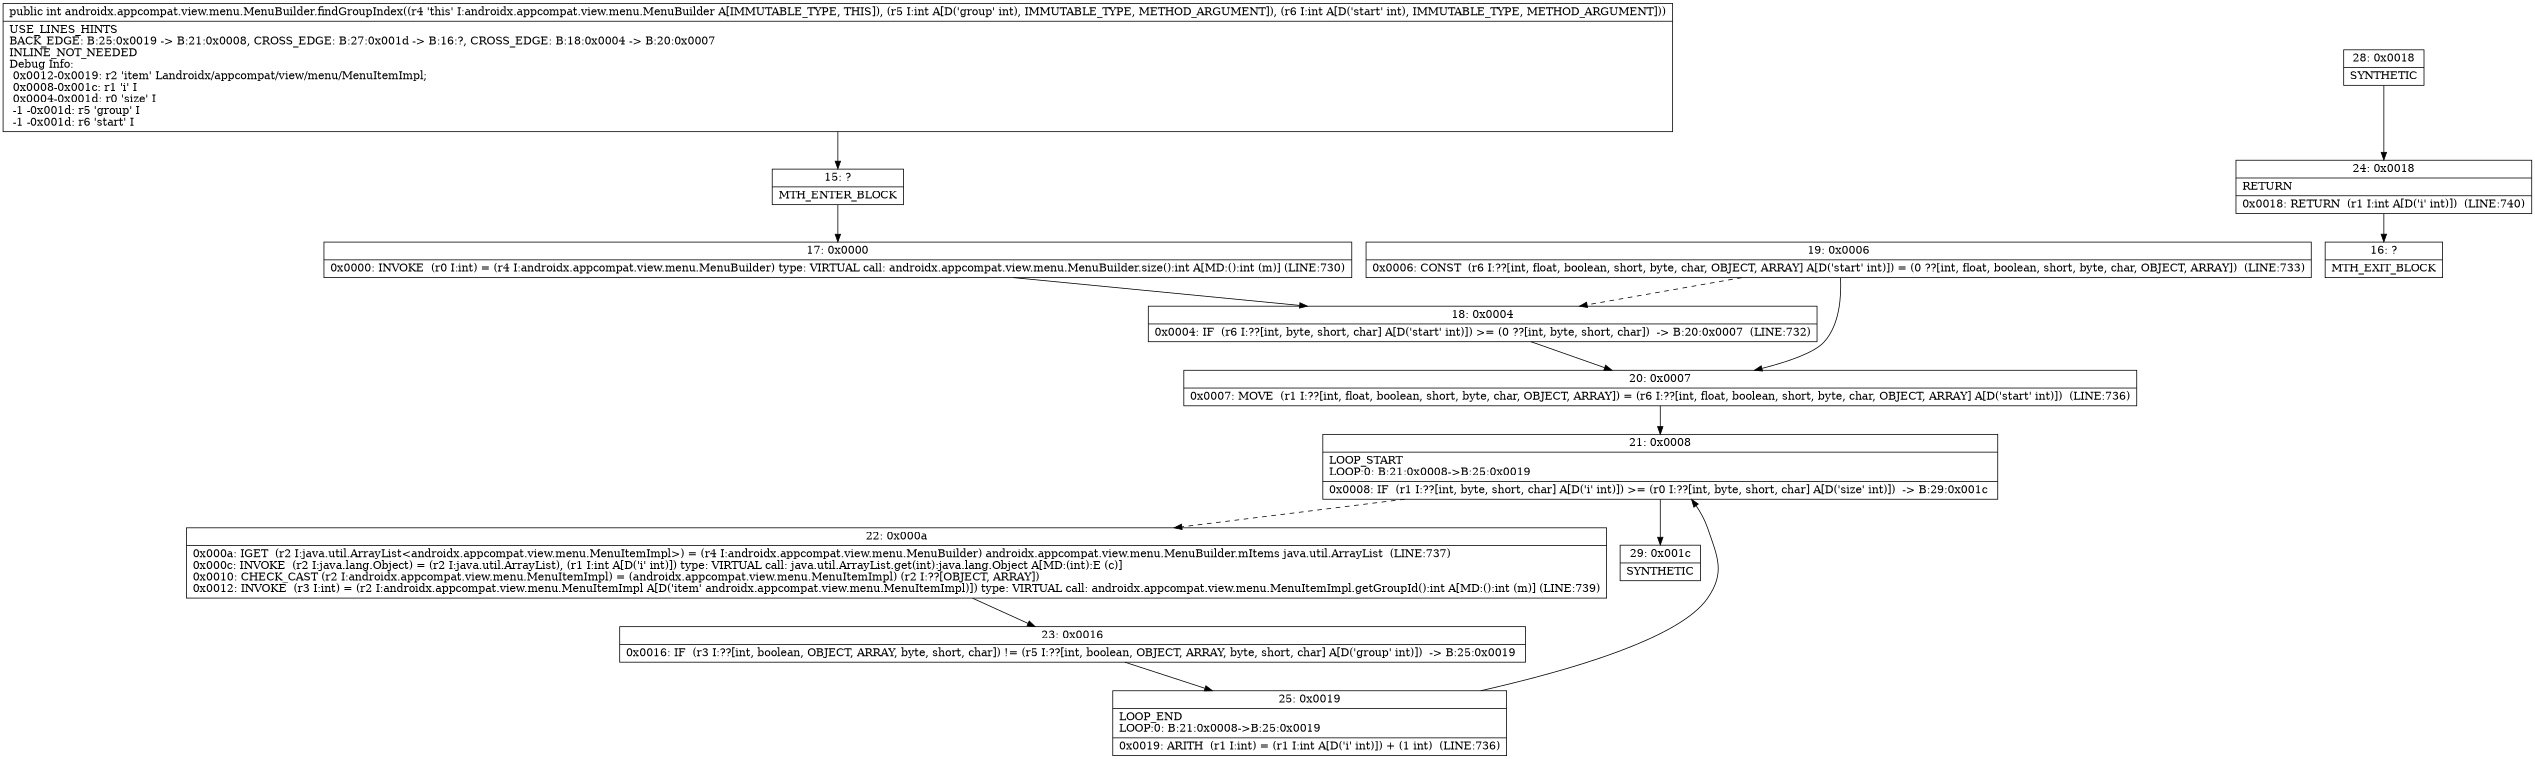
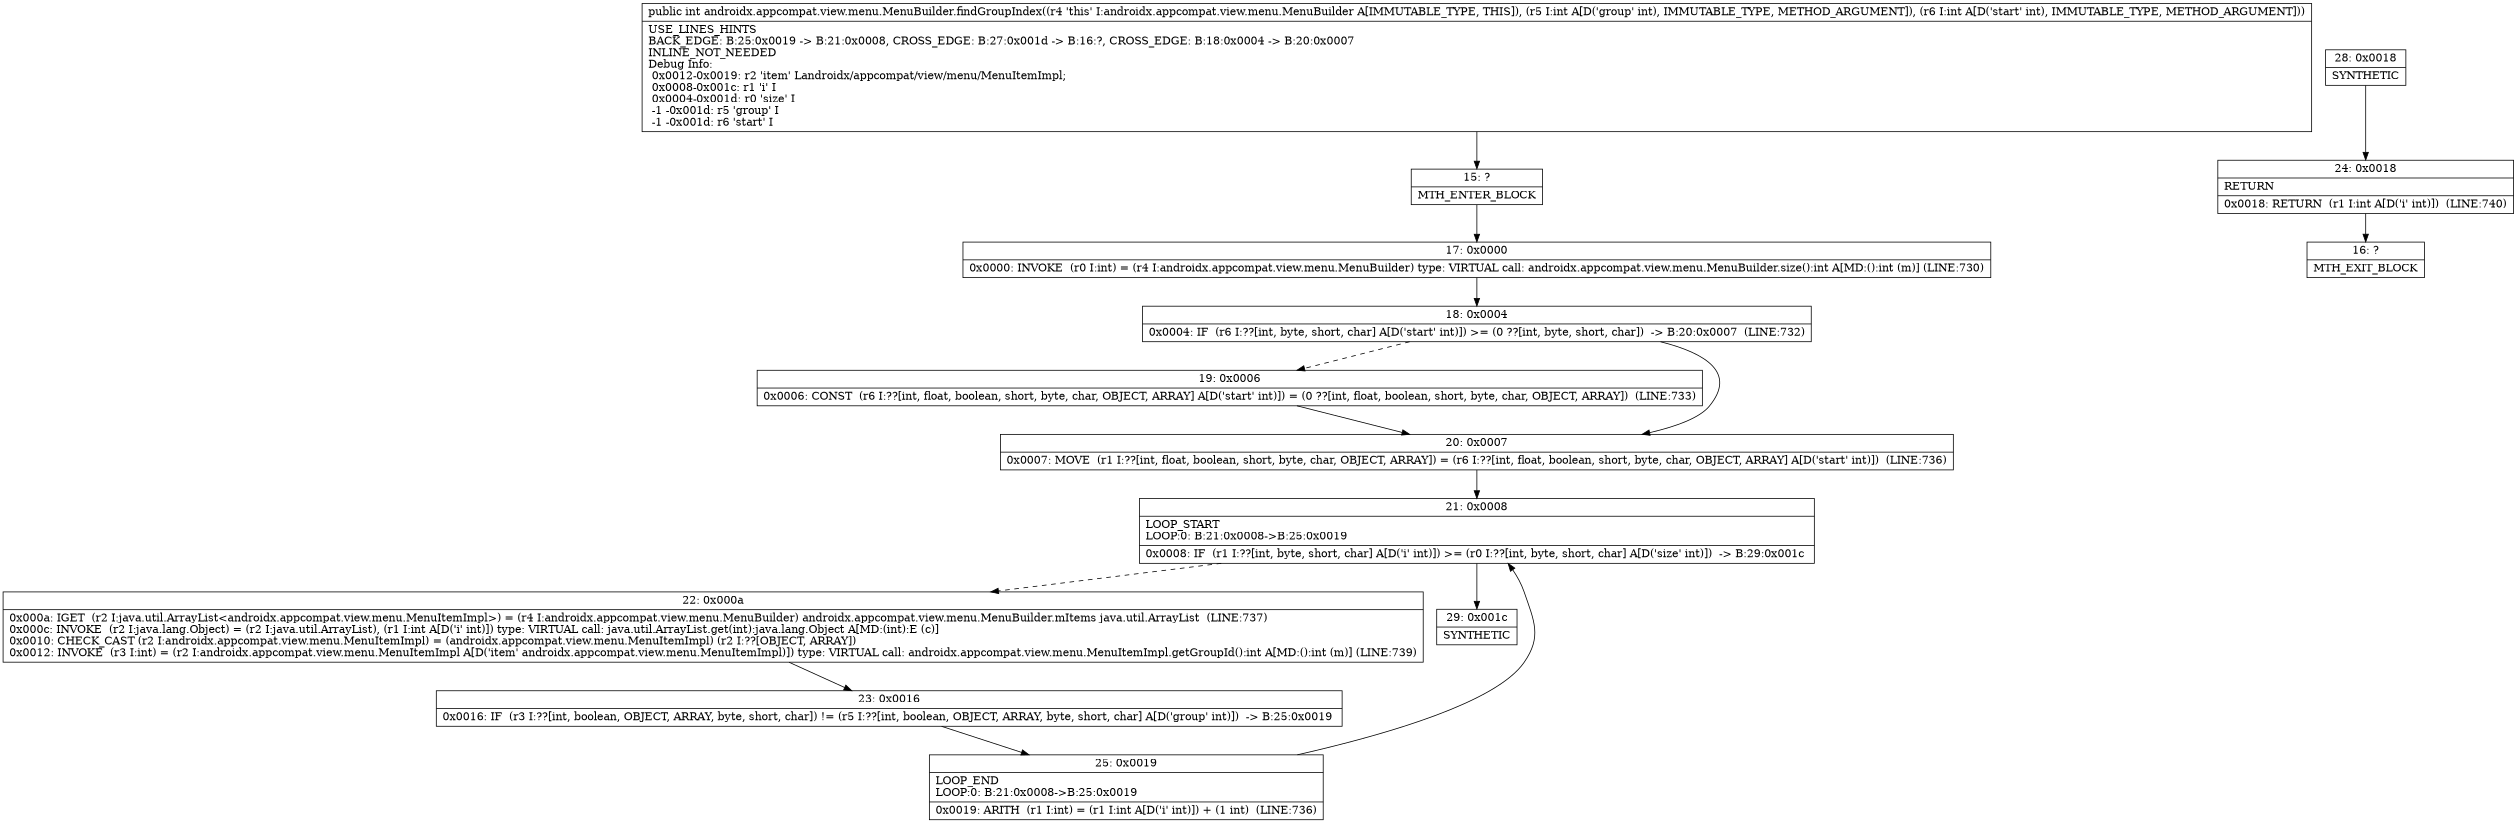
(1665, 291) -> (1357, 355)
